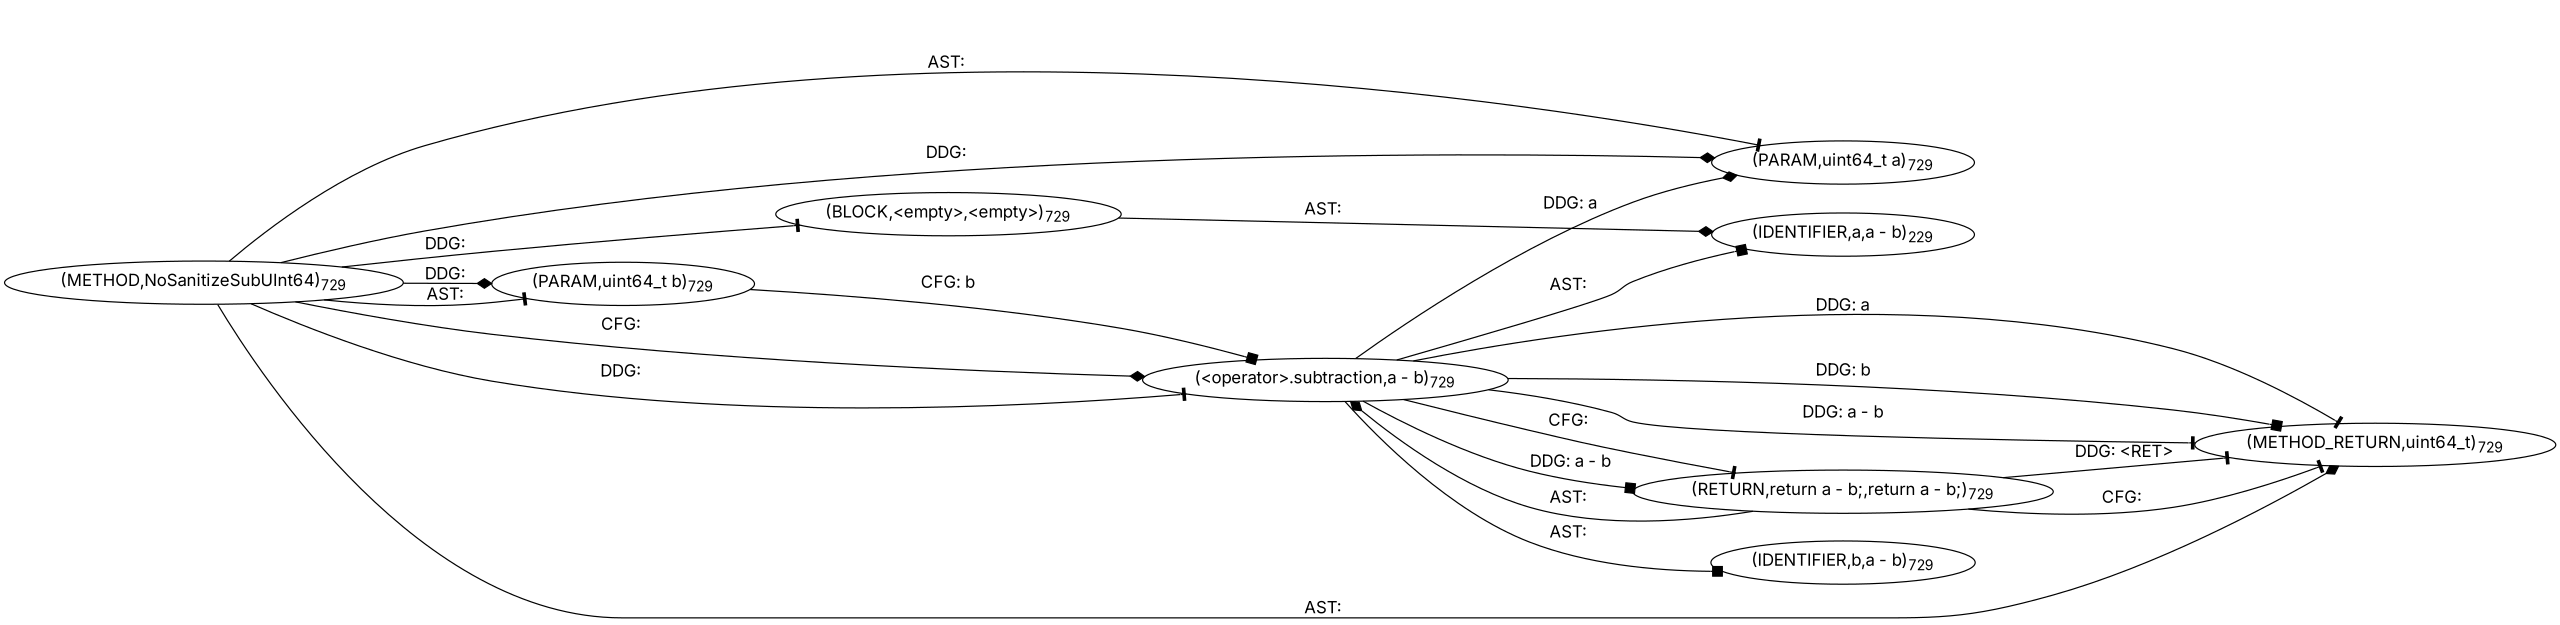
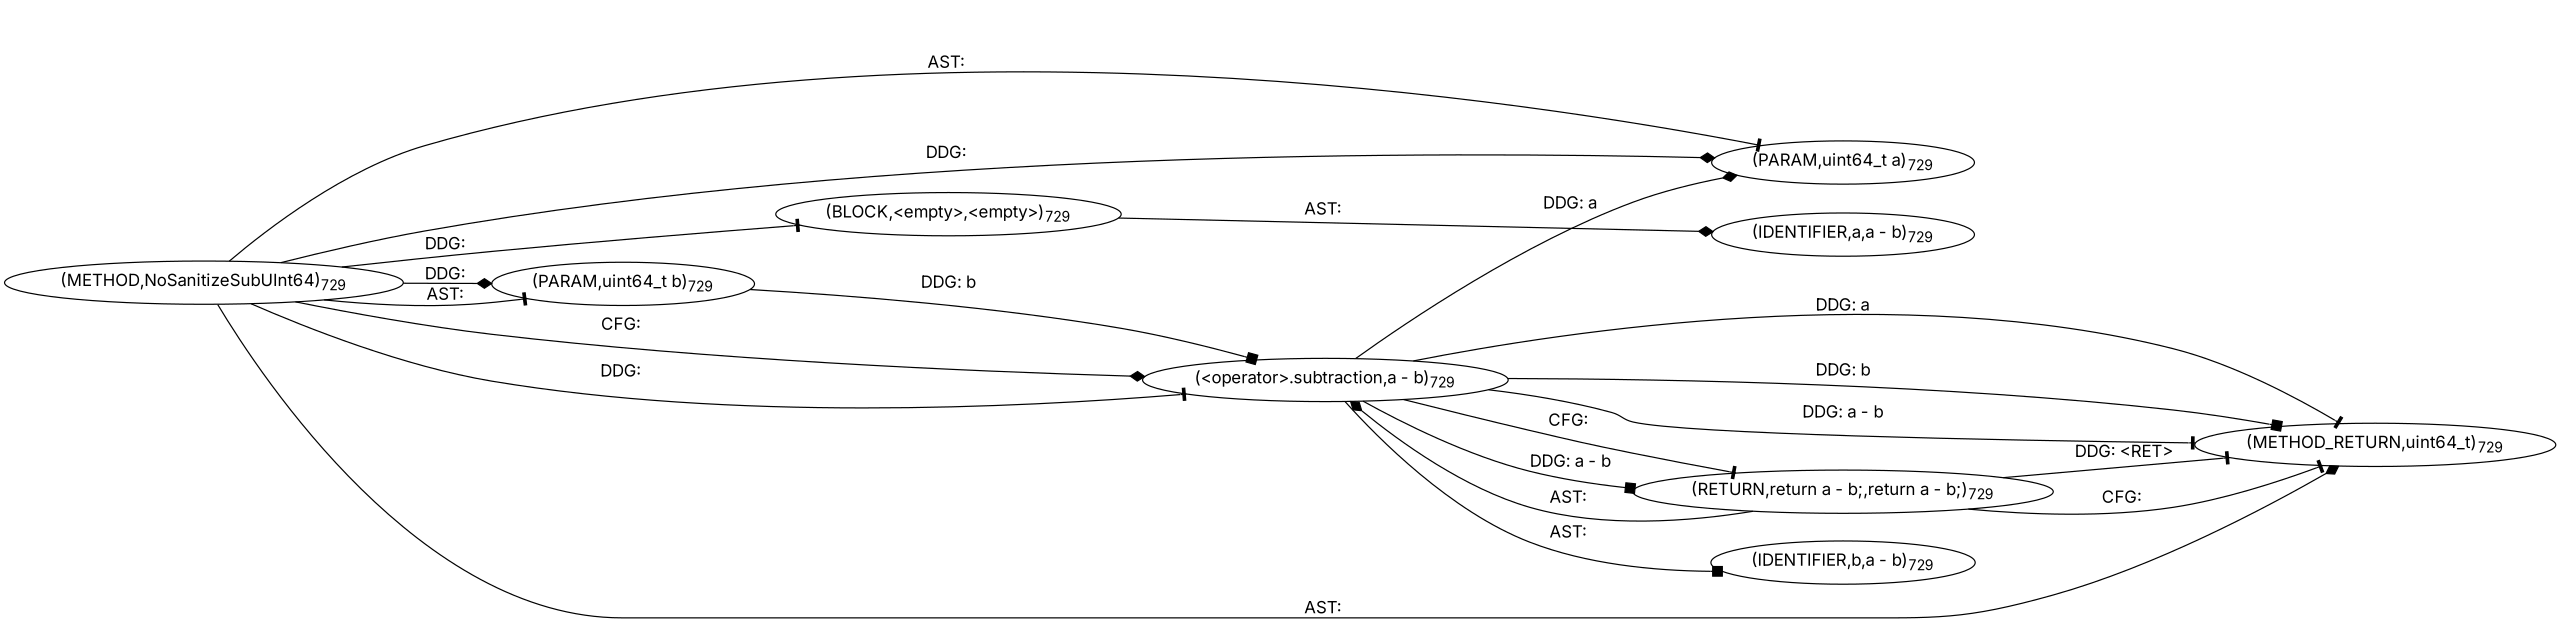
(1921, 233) -> (1921, 233)
(948, 283) -> (948, 283)
(1567, 310) -> none
